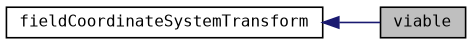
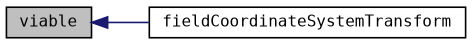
(360, 22) -> (128, 22)
